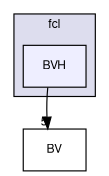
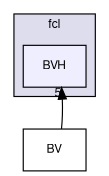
(47, 104) -> (62, 114)
